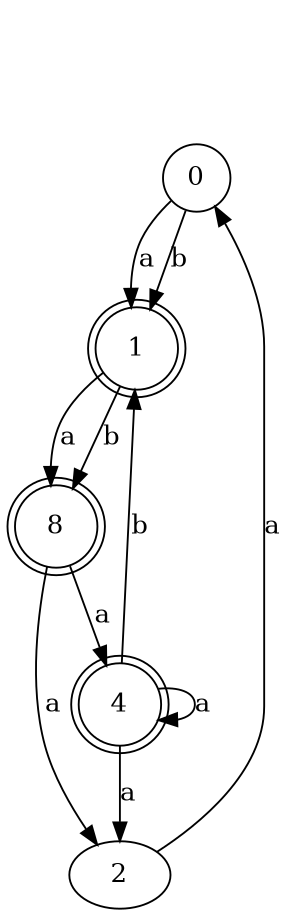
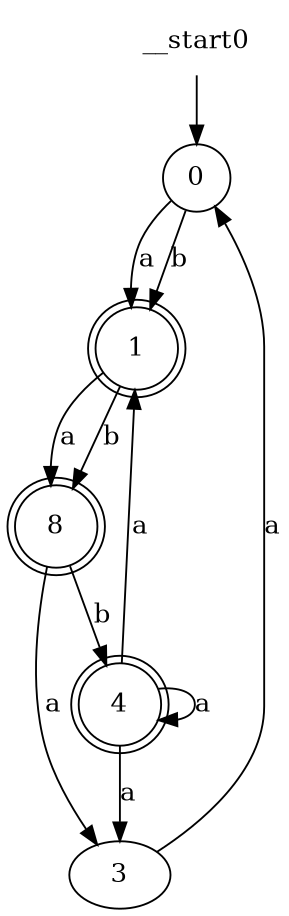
none -> (197, 41)
(141, 526) -> (141, 526)
(103, 615) -> (103, 615)
(120, 875) -> (120, 875)
